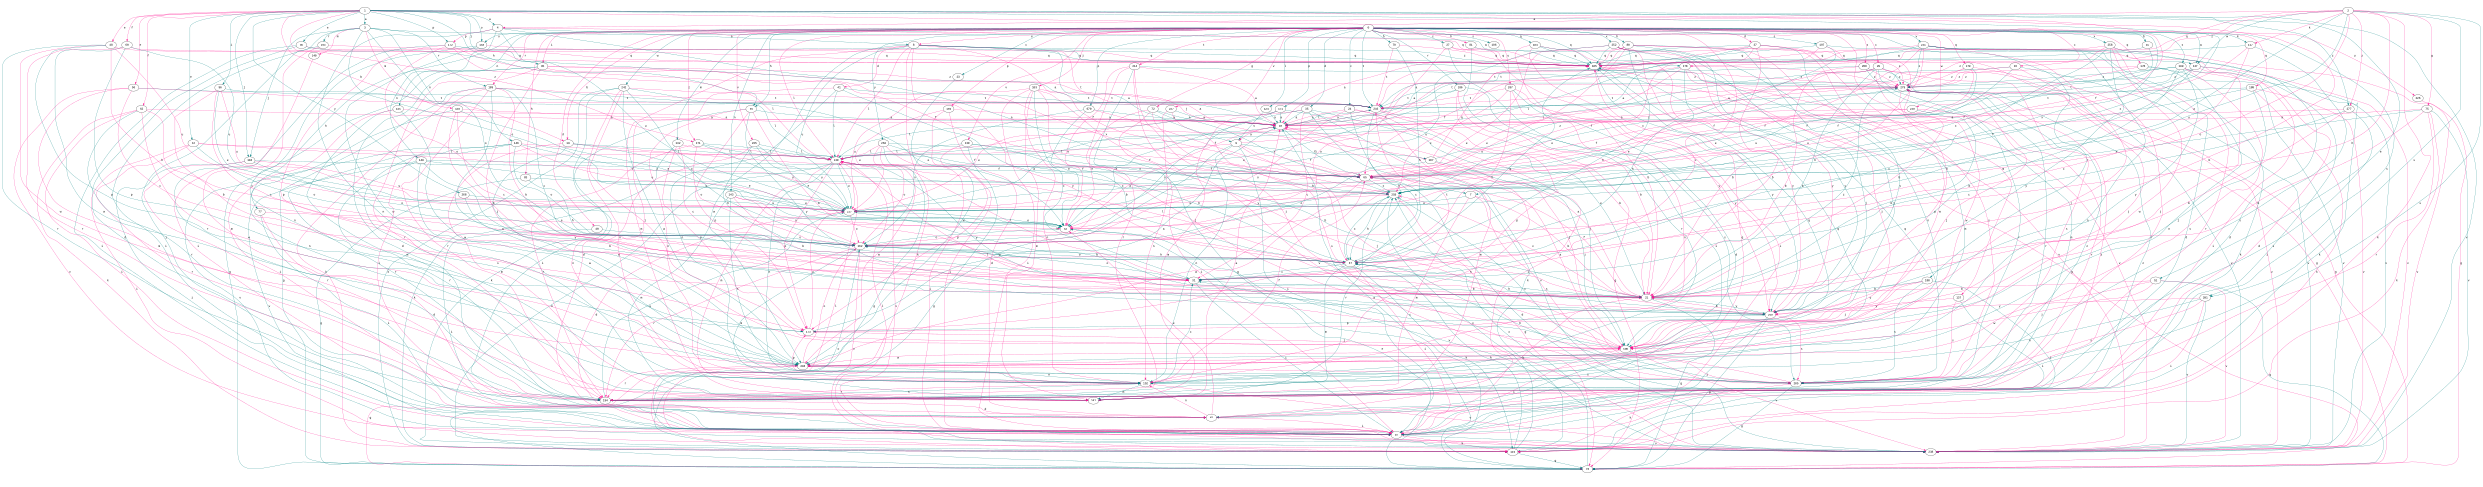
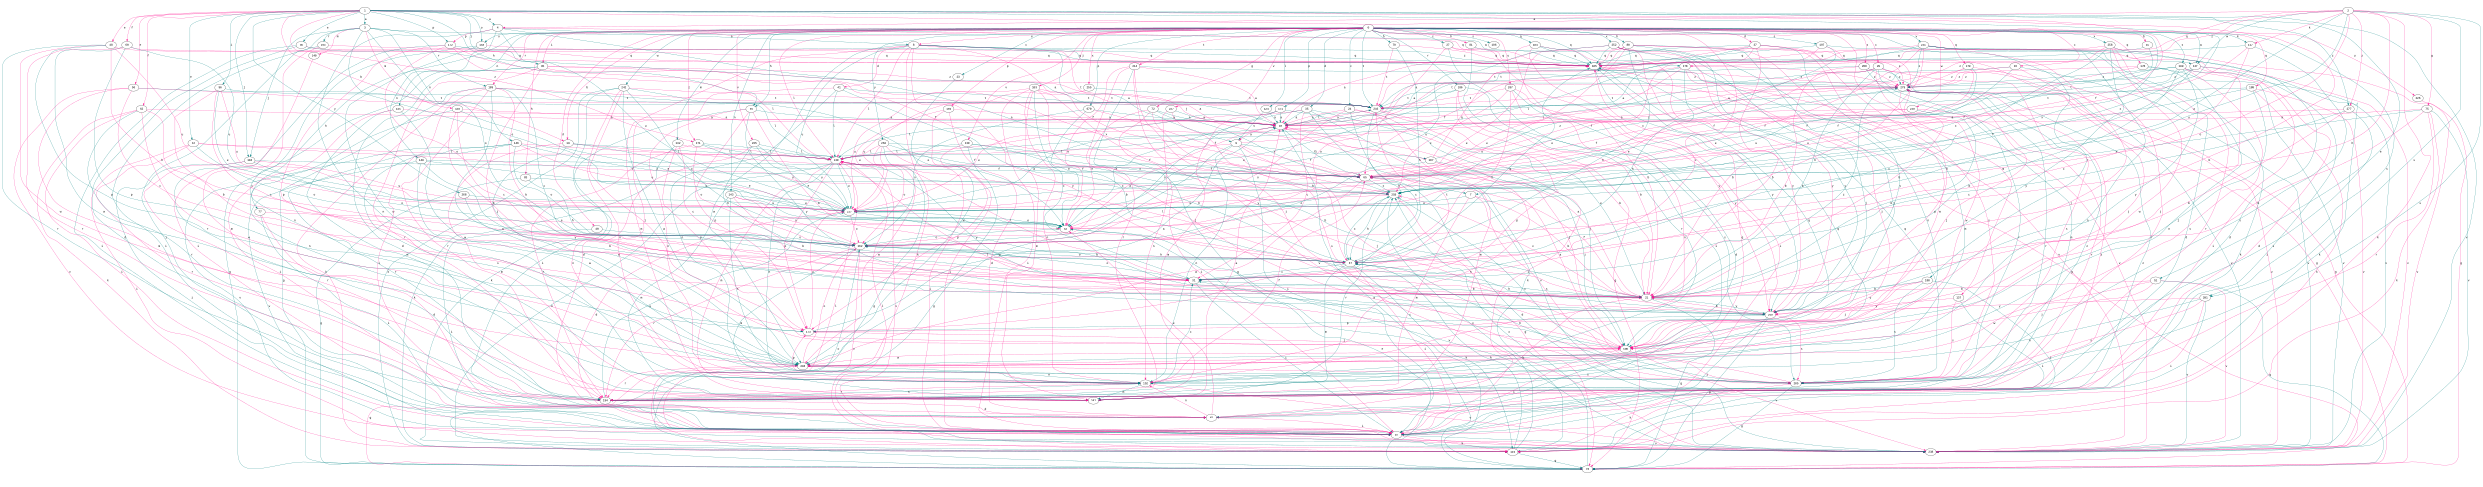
(1760, 30) -> (1760, 30)
none -> (1089, 88)
(432, 274) -> none
